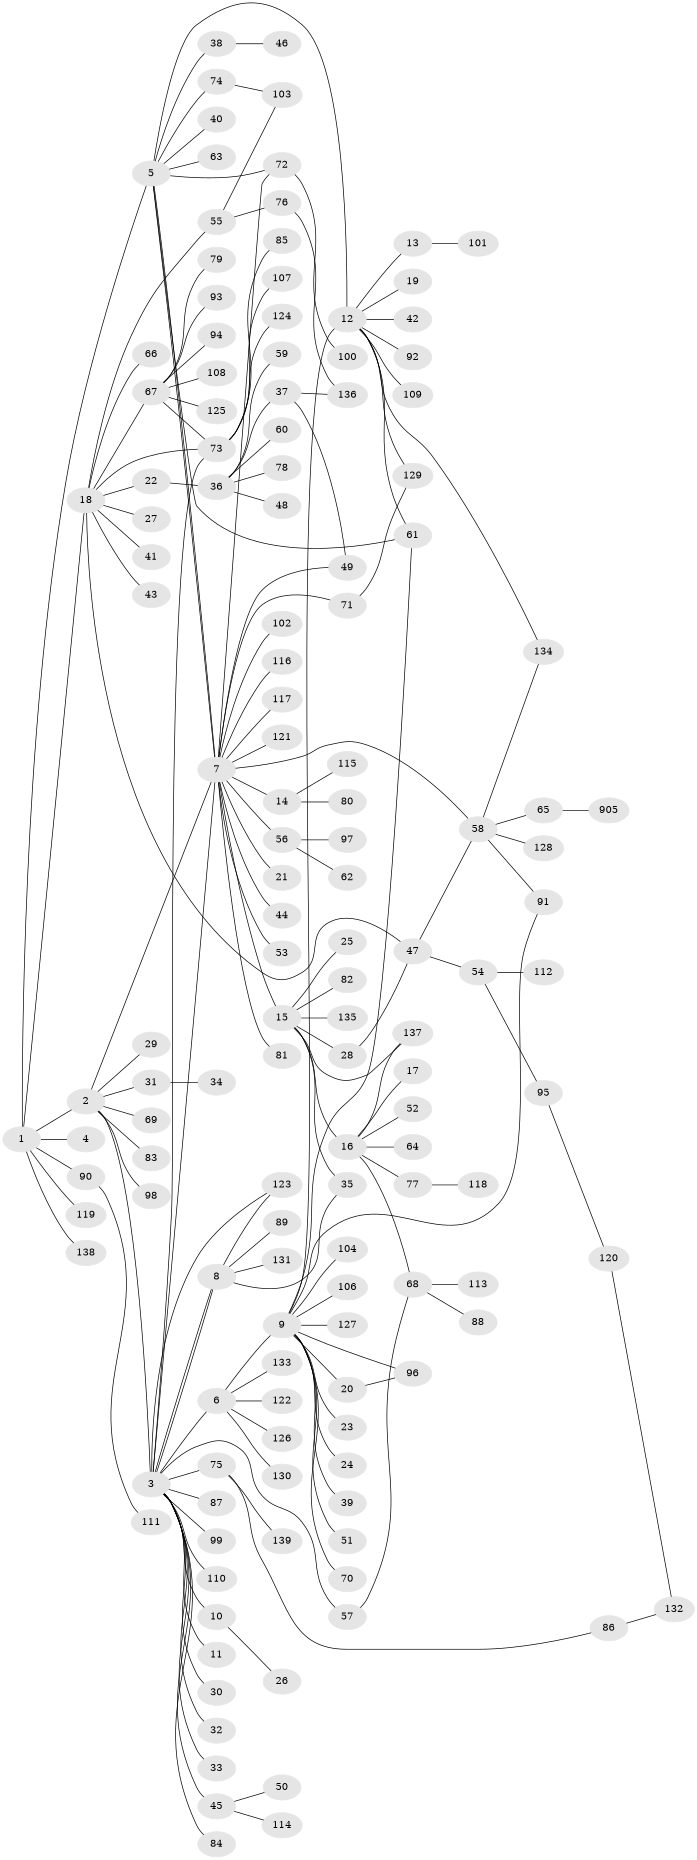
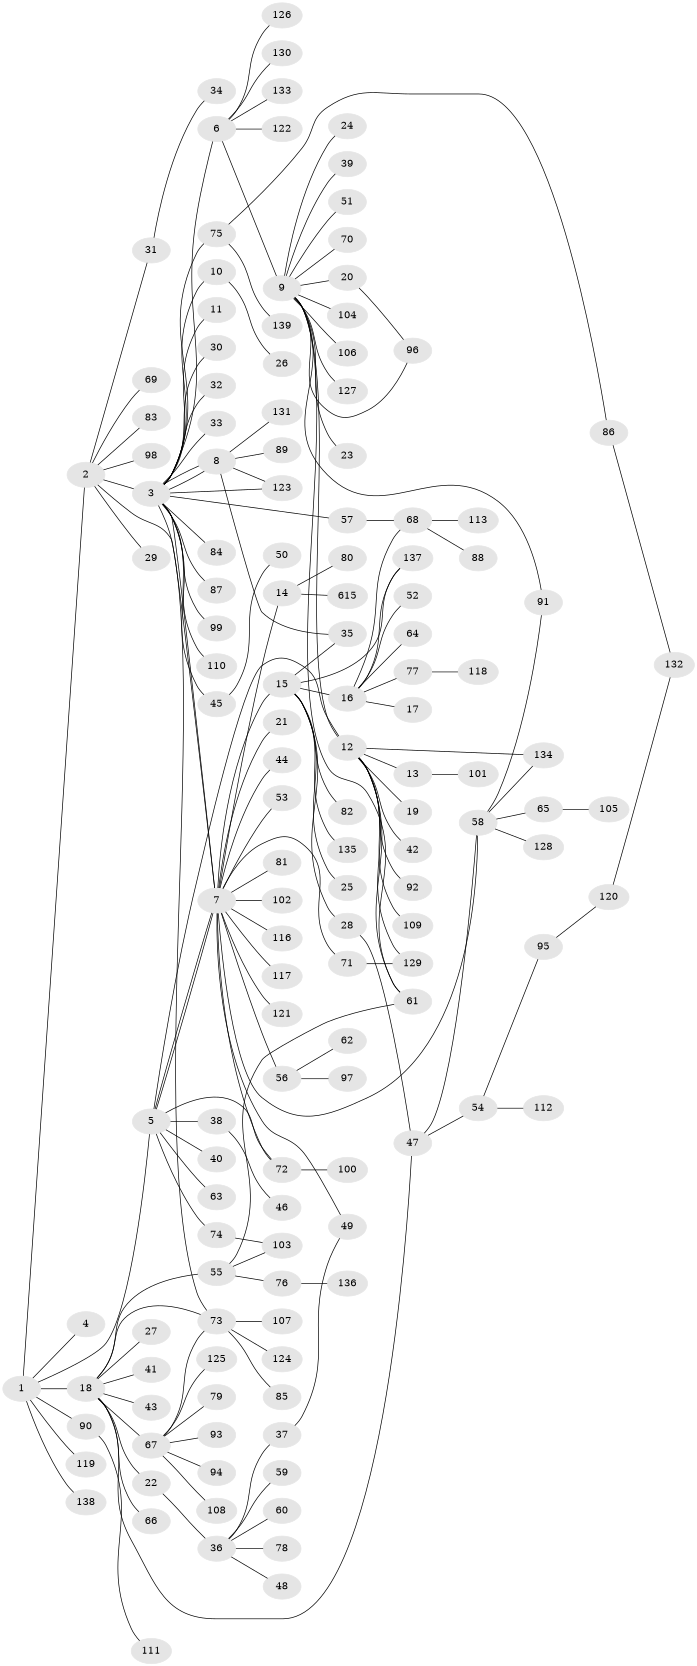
(312, 394) -> none
(196, 503) -> (255, 1074)
(347, 764) -> (347, 596)
(609, 810) -> (609, 809)
(282, 1825) -> none
